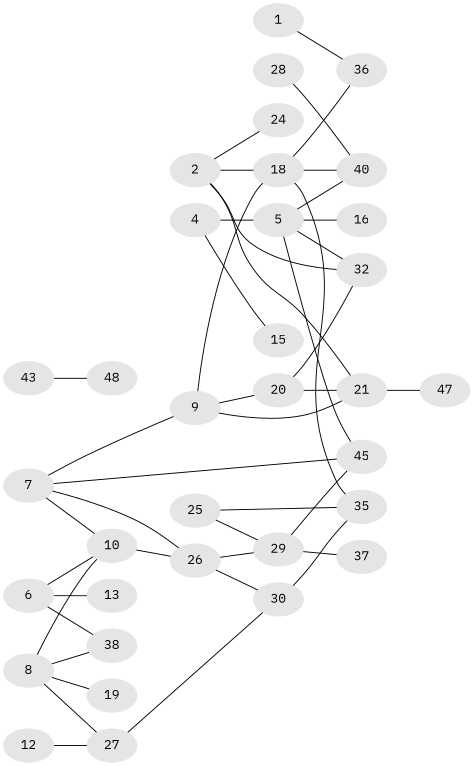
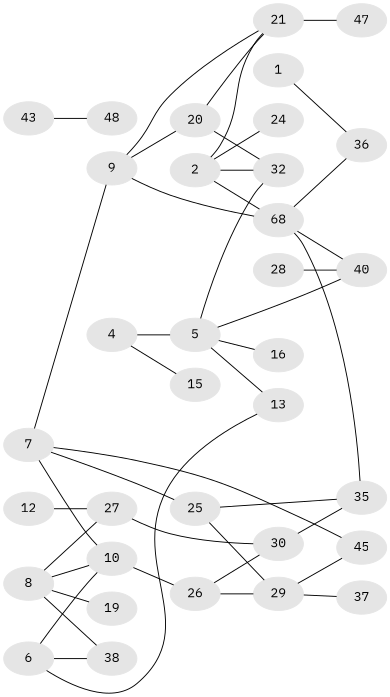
(278, 170) -> (278, 220)
(312, 341) -> (237, 370)
(119, 513) -> (113, 475)
